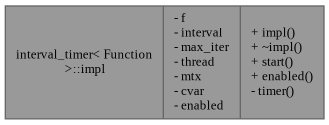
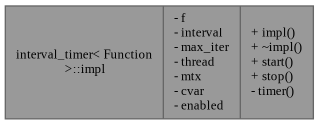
(282, 76) -> (272, 76)
